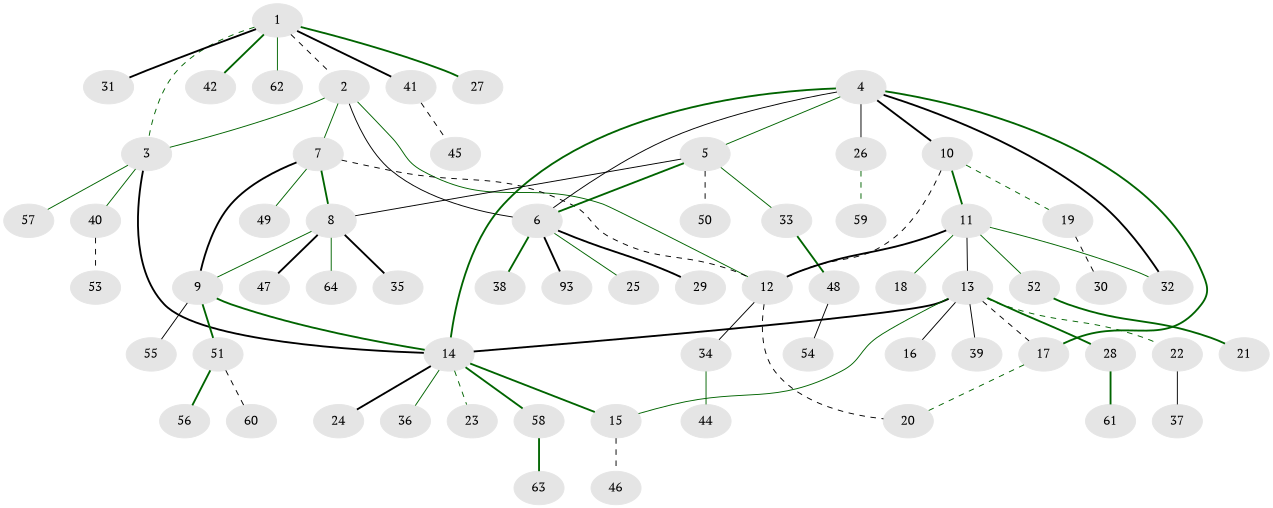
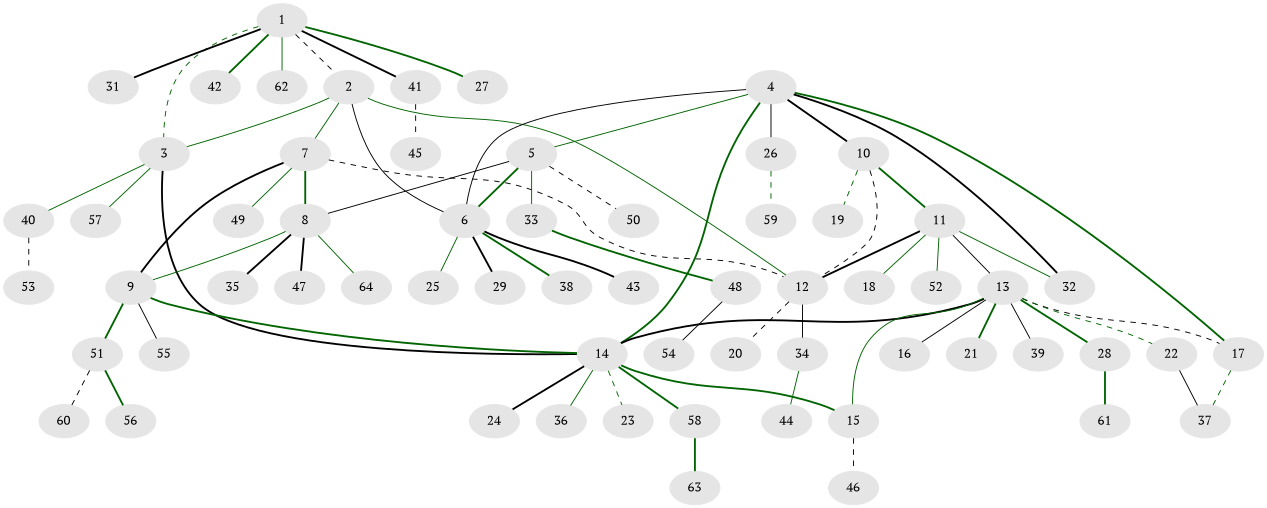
(567, 288) -> (634, 288)
(1101, 288) -> none
(1139, 321) -> (987, 321)
(976, 388) -> (1222, 388)
